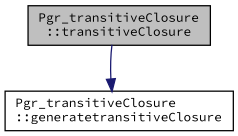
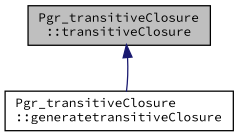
(111, 62) -> (128, 75)
